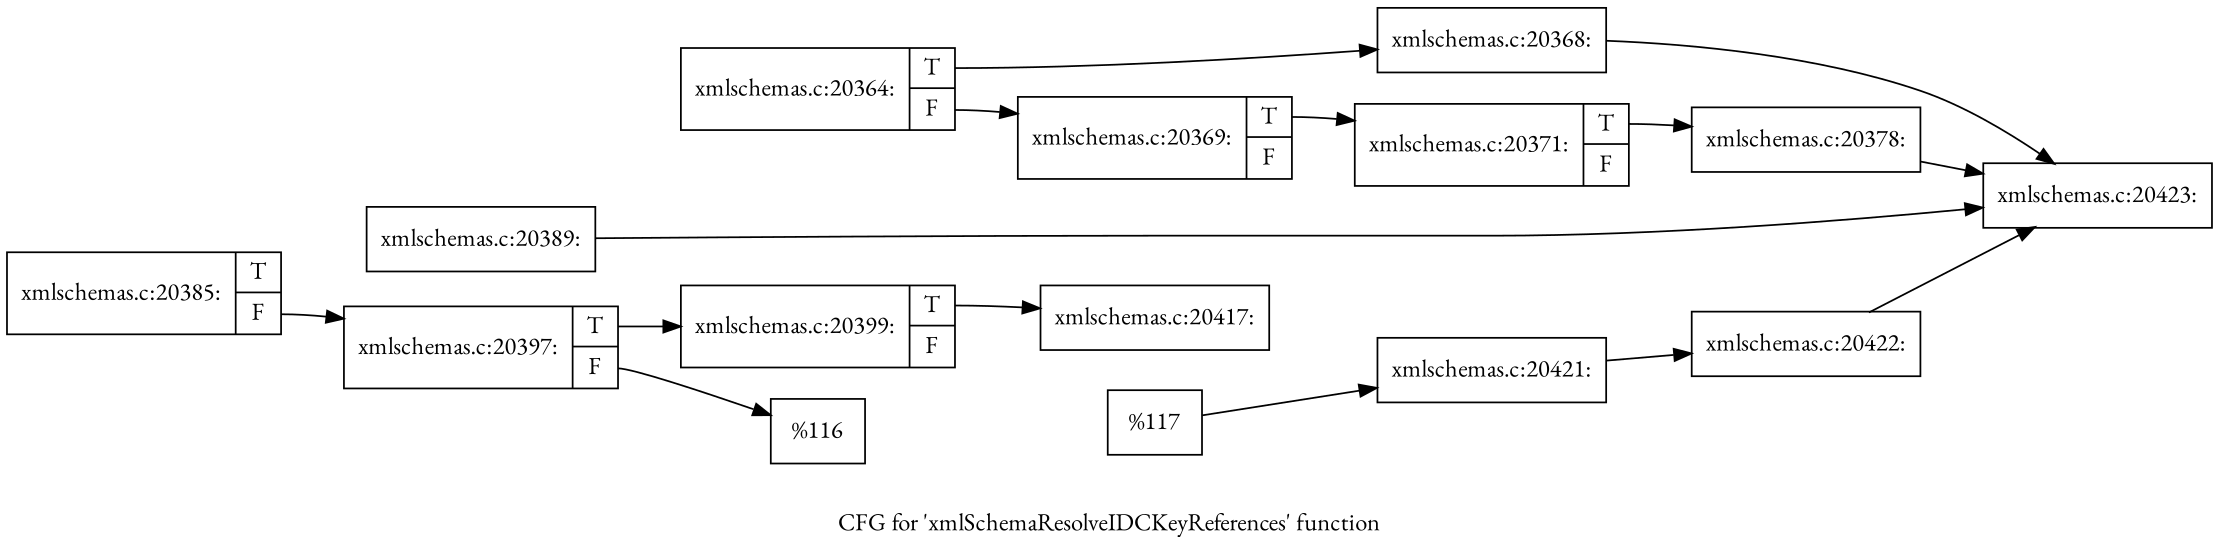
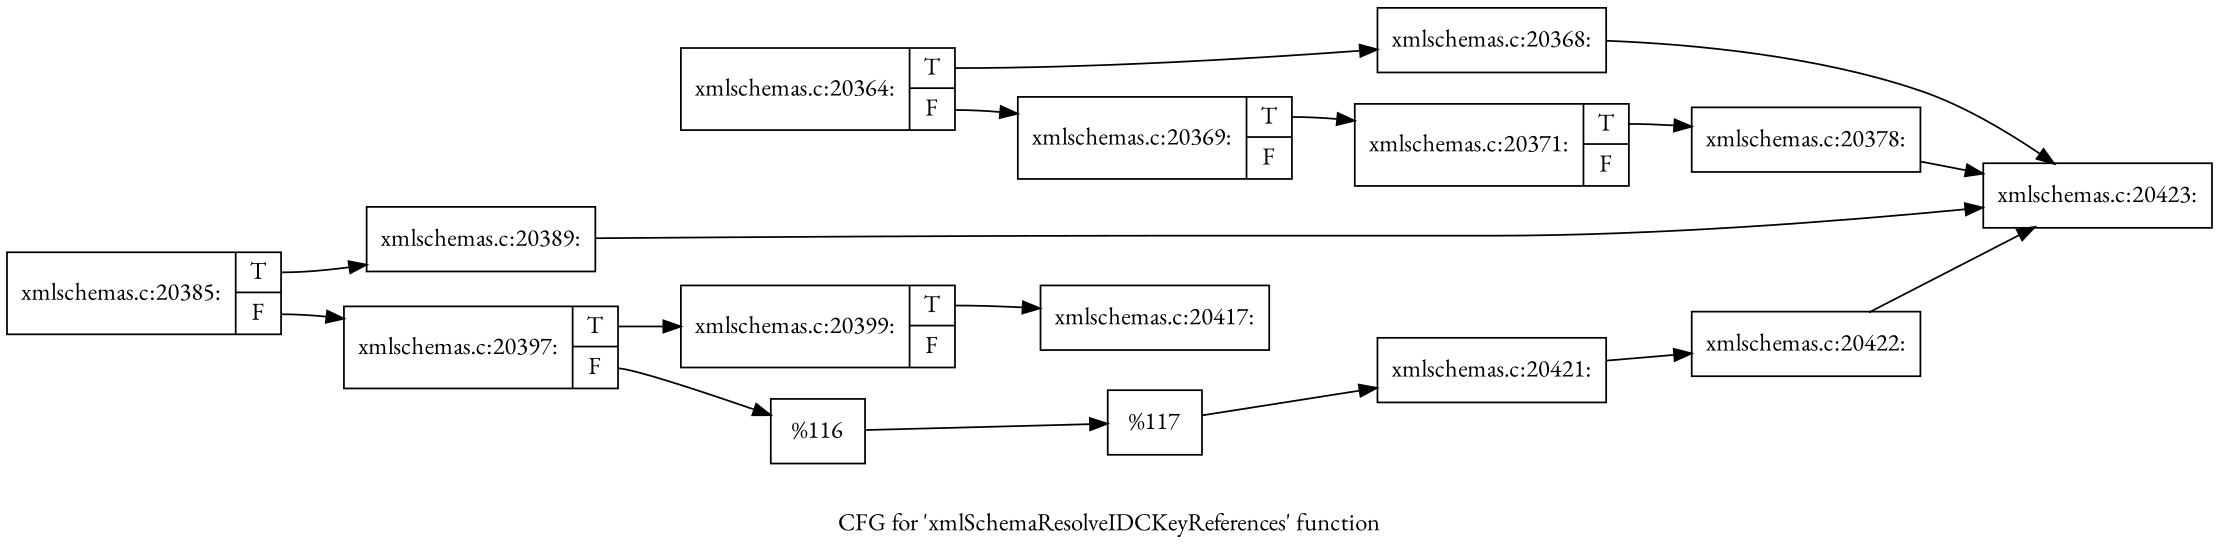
none -> (315, 271)
none -> (978, 427)
